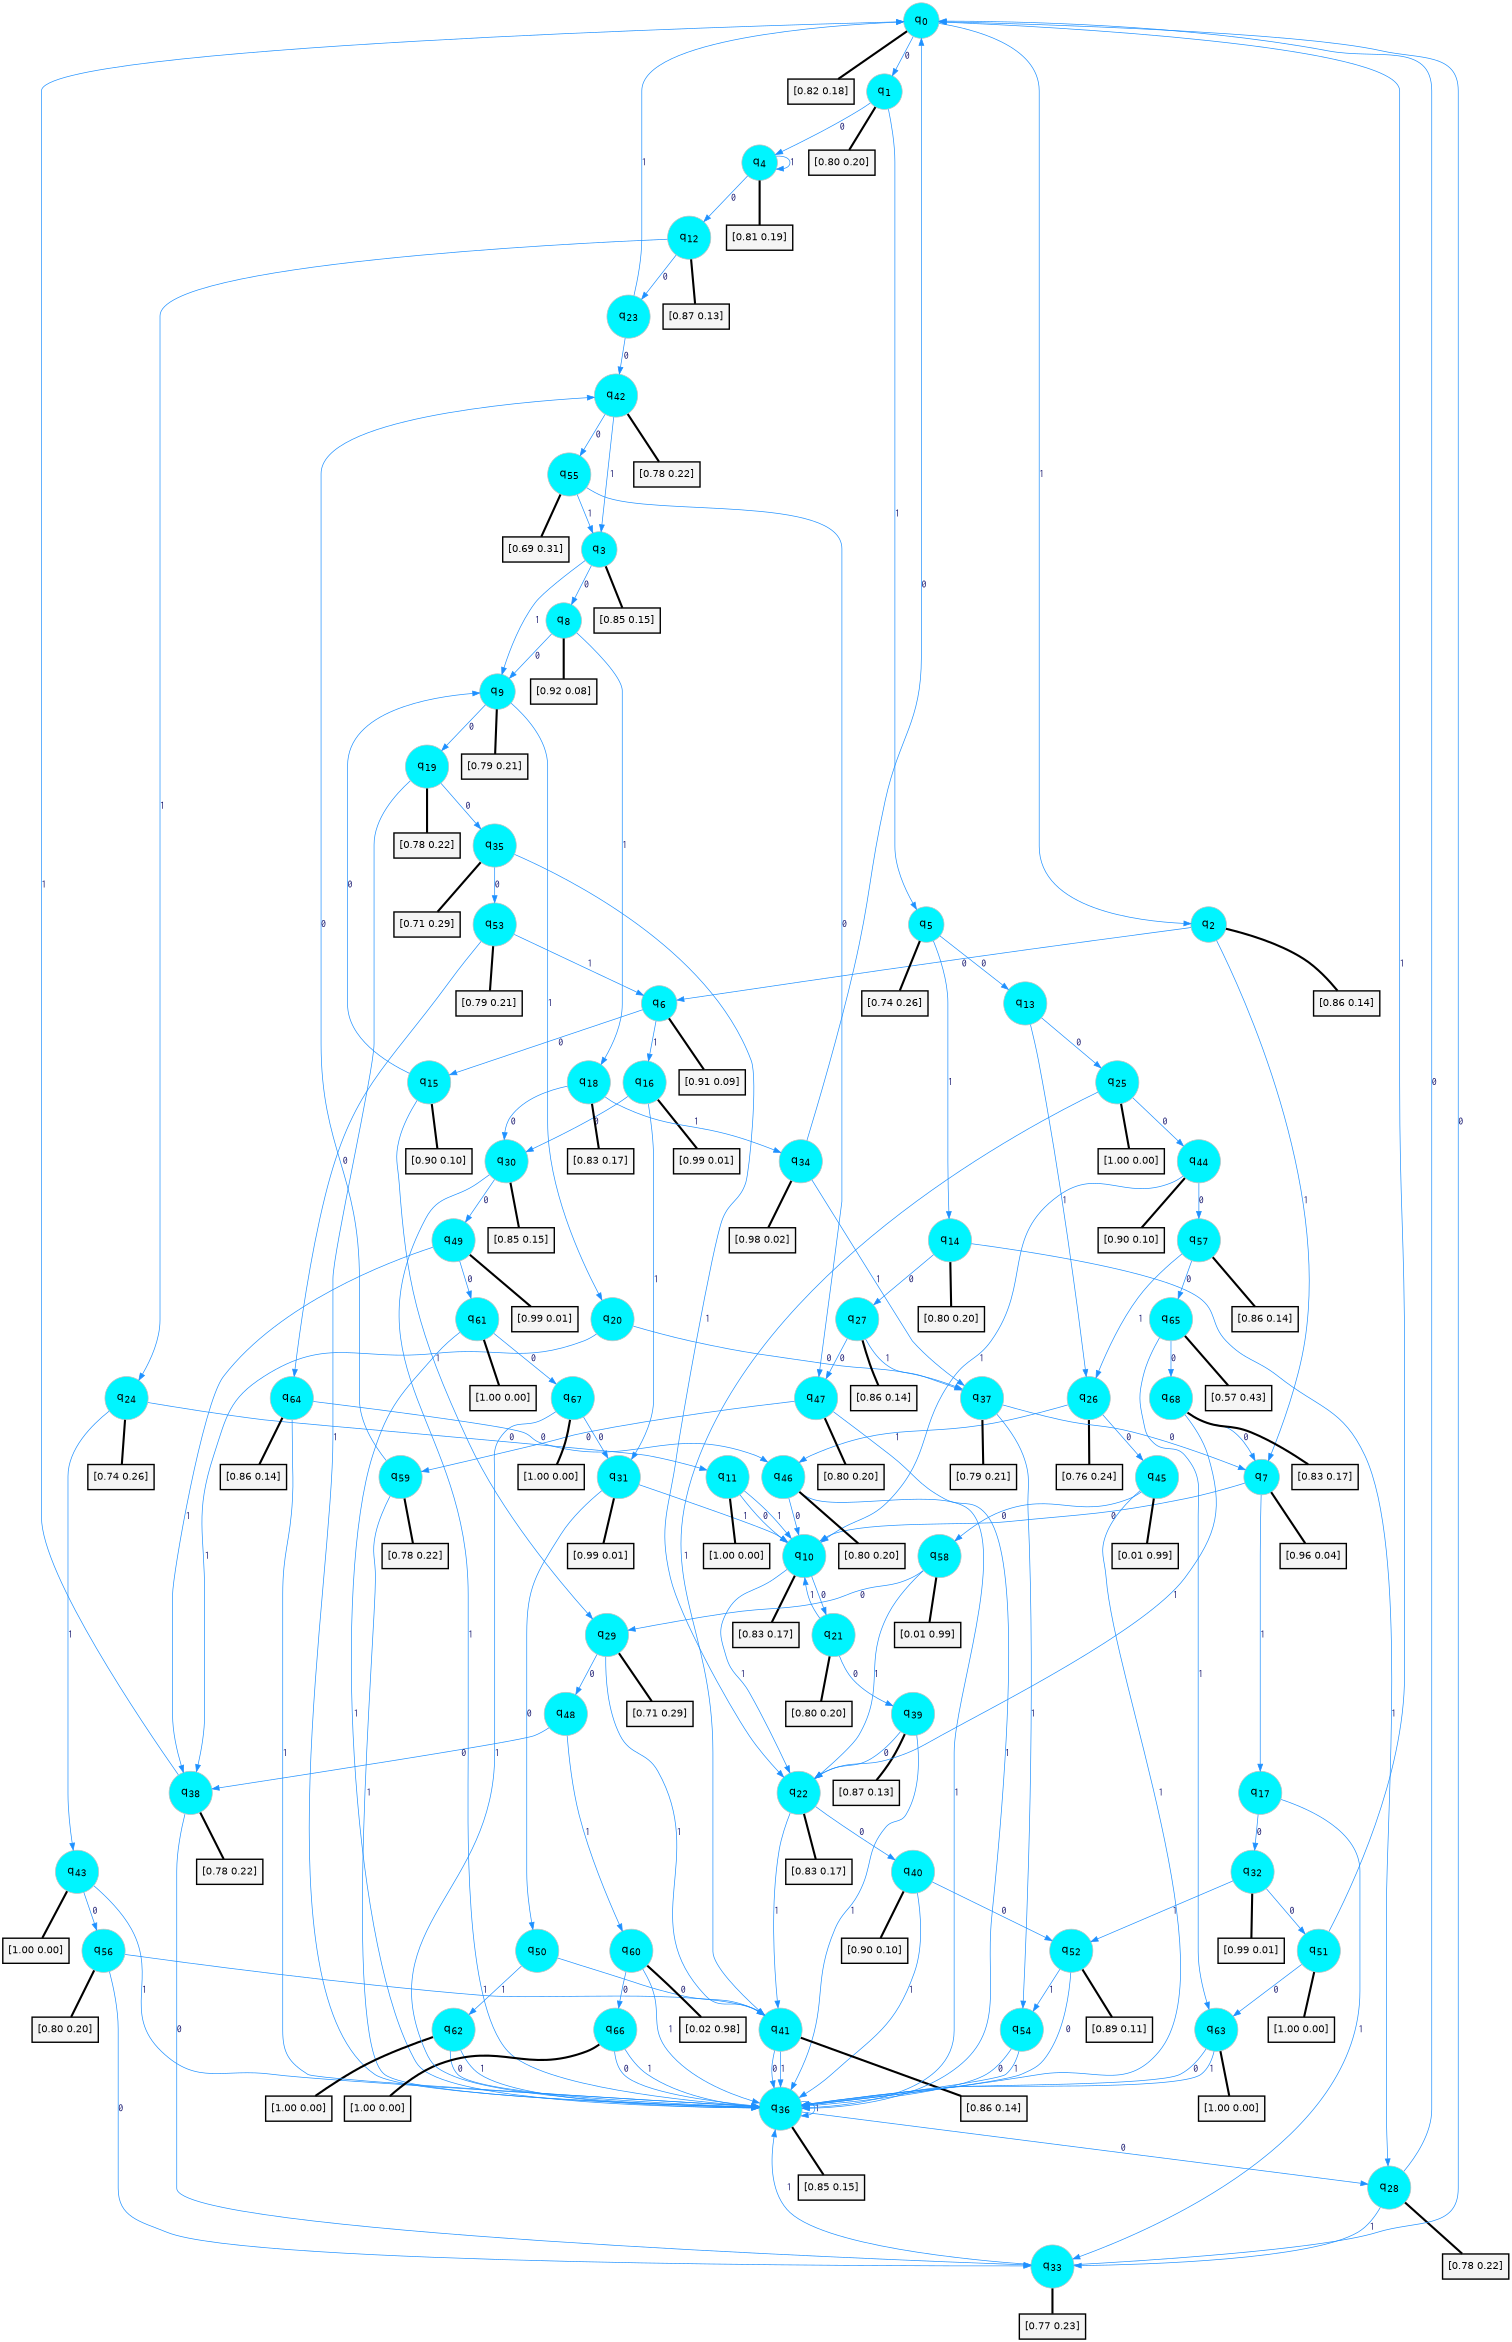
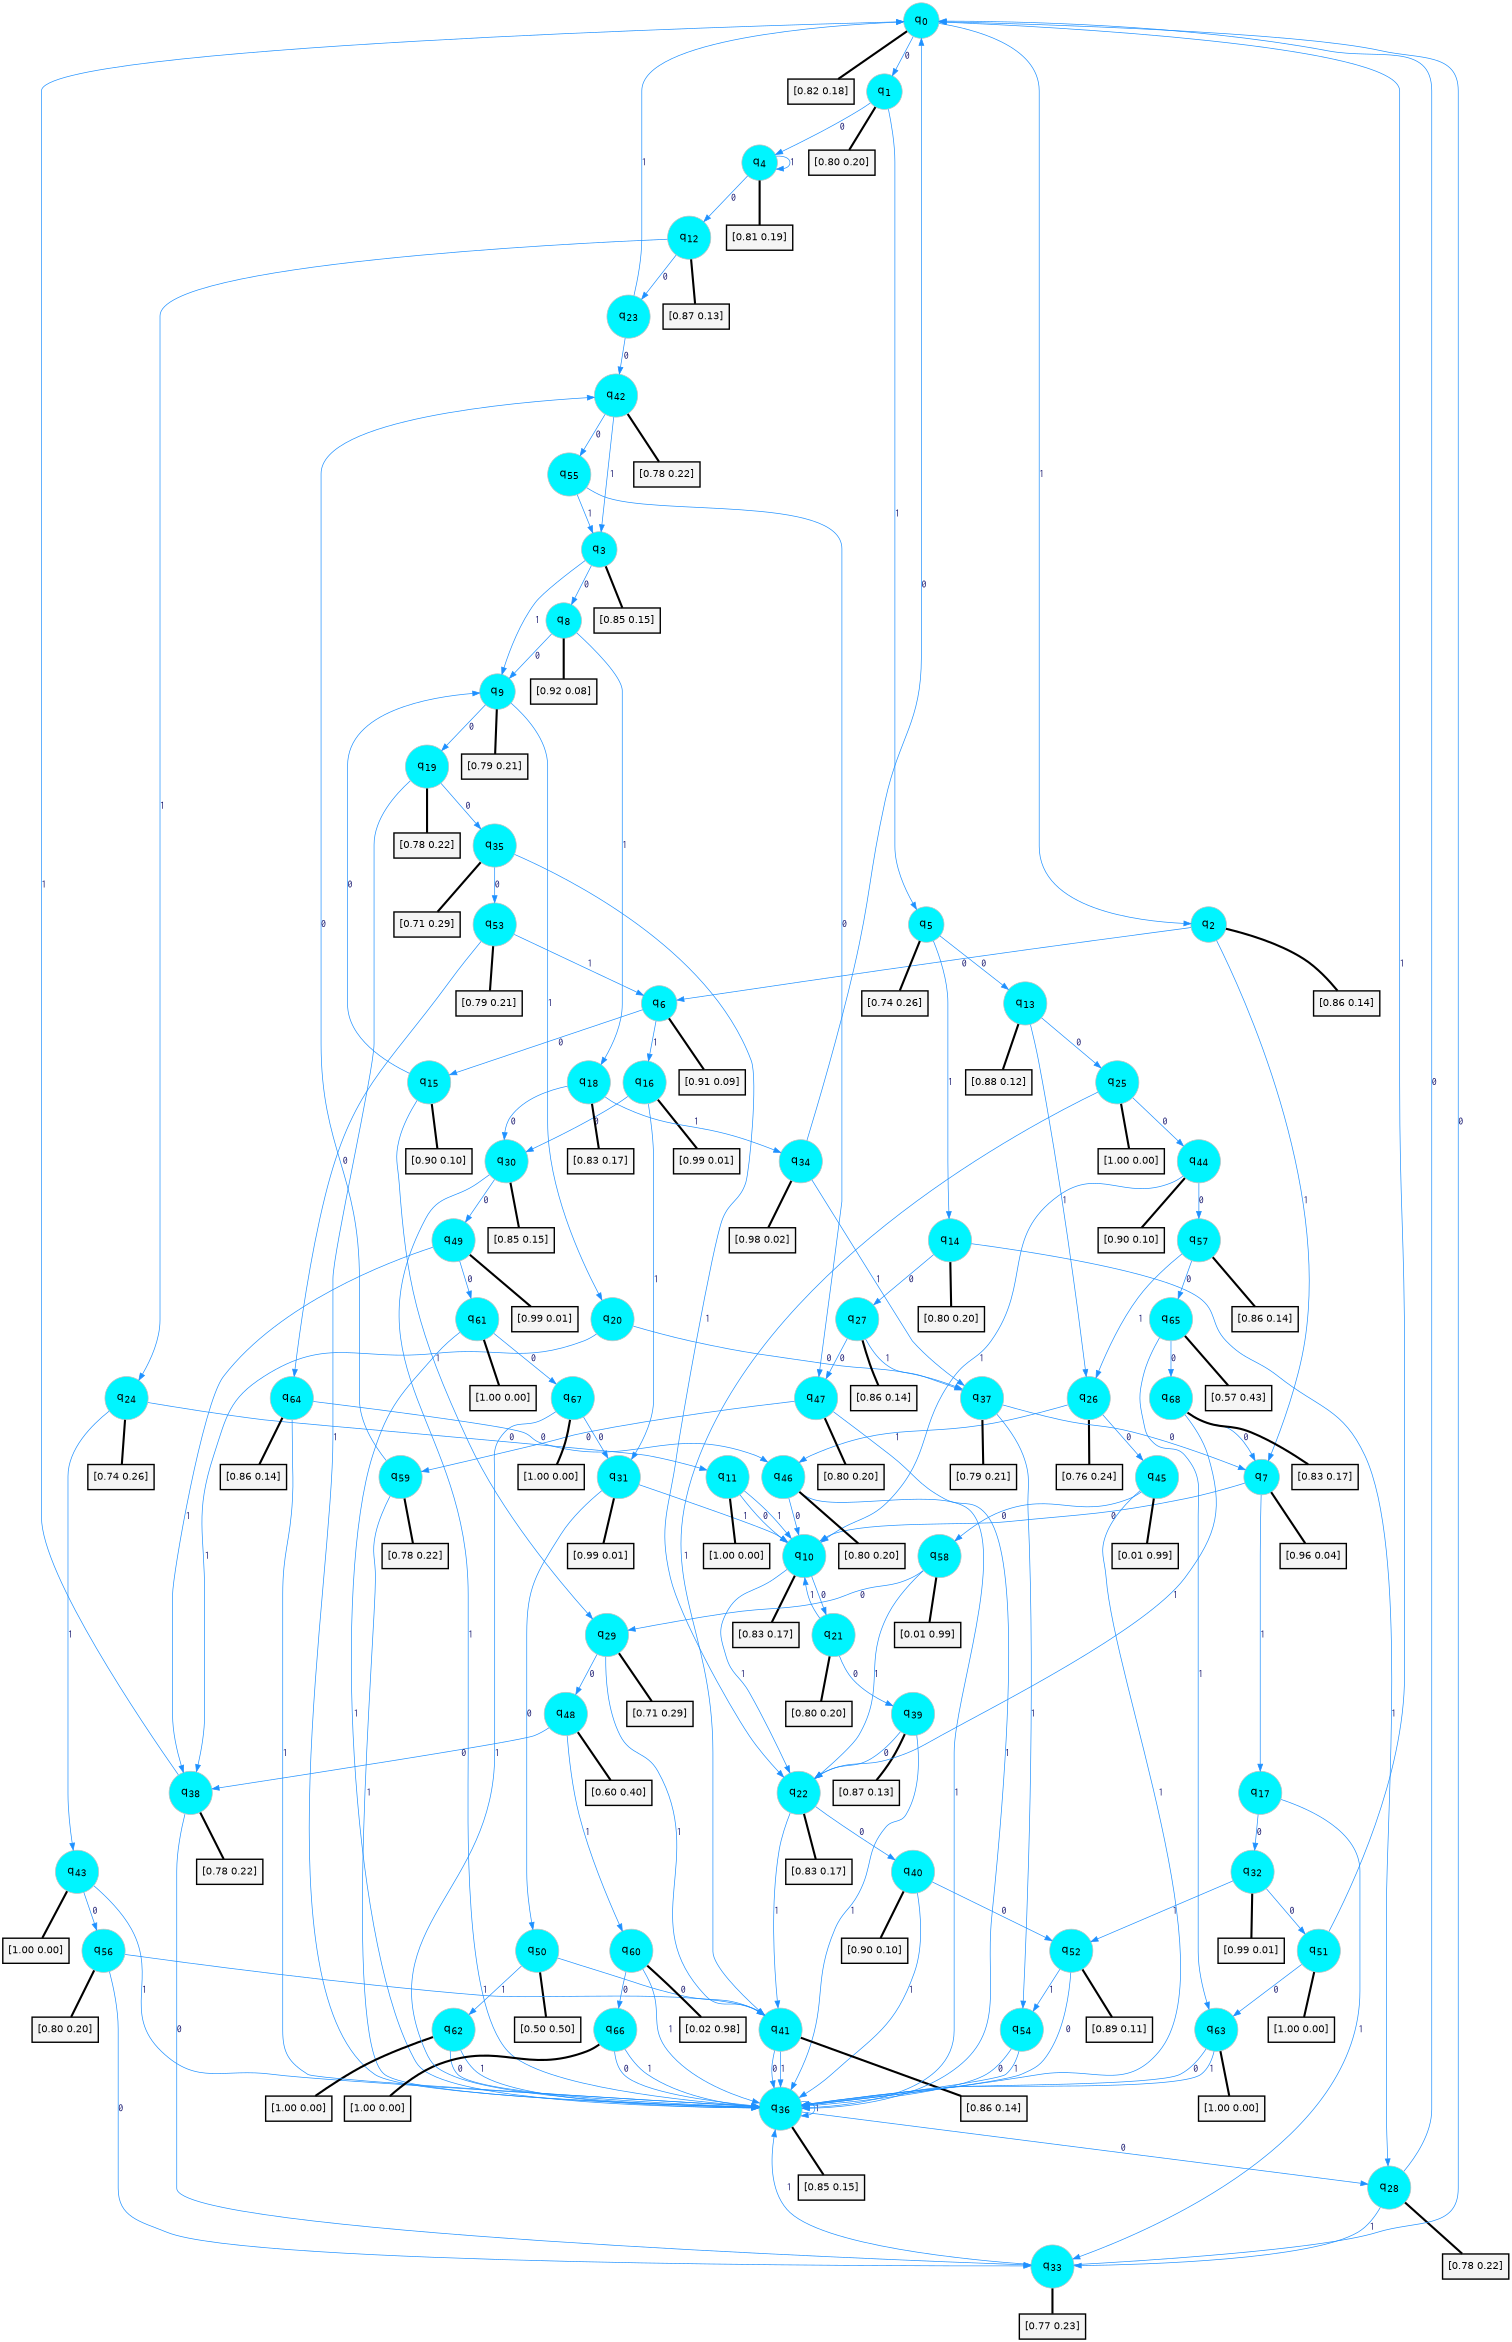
(536, 549) -> none
none -> (999, 1082)
none -> (619, 1793)
none -> (548, 2030)
